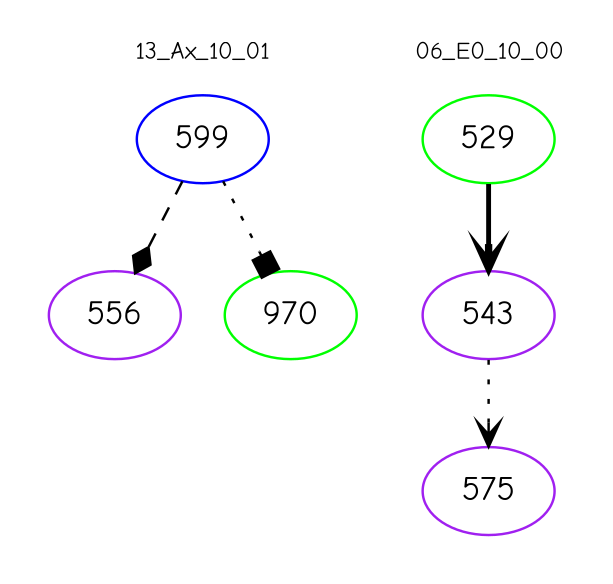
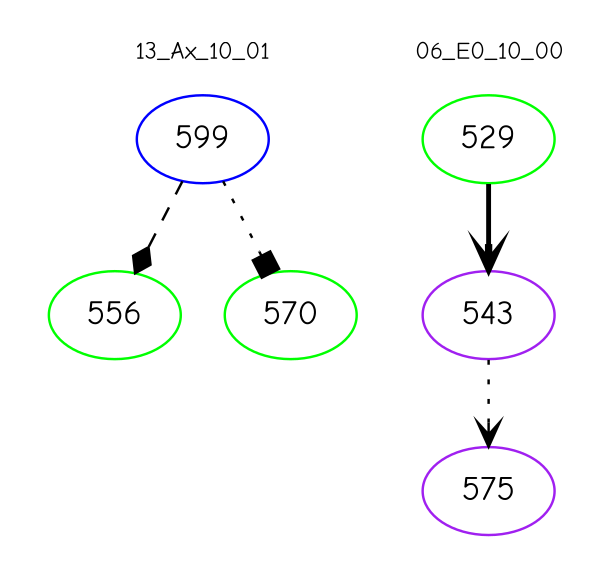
(115, 315) -> (115, 315)
(291, 315) -> (291, 315)
